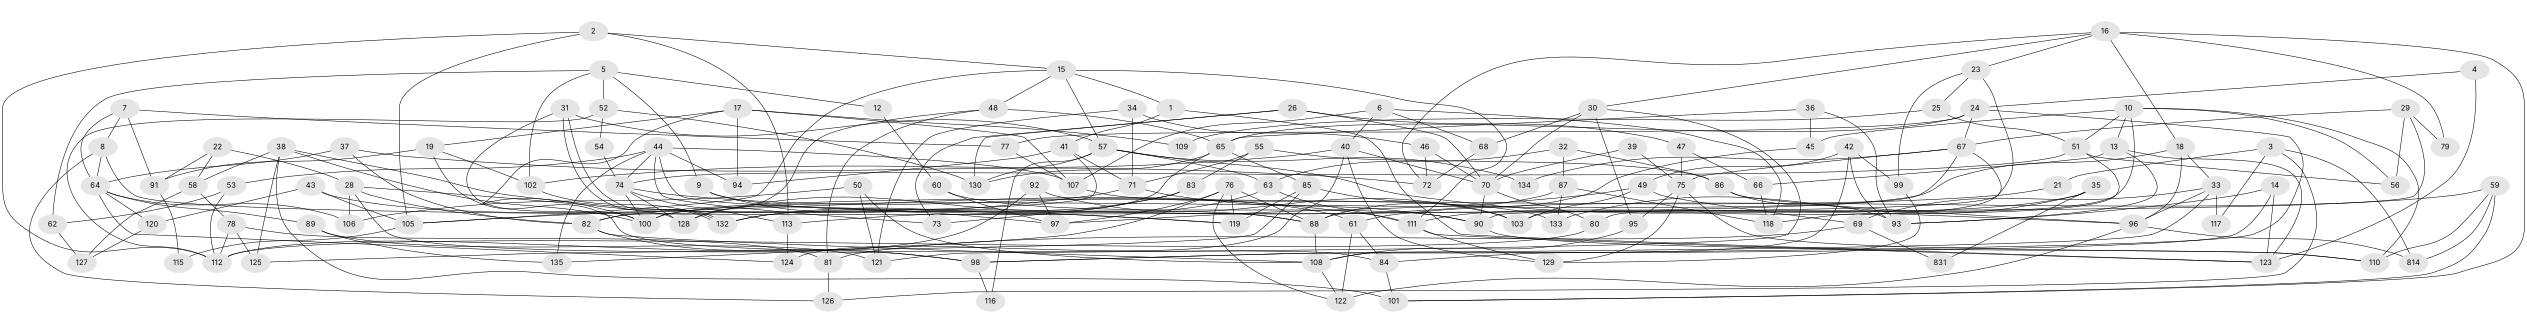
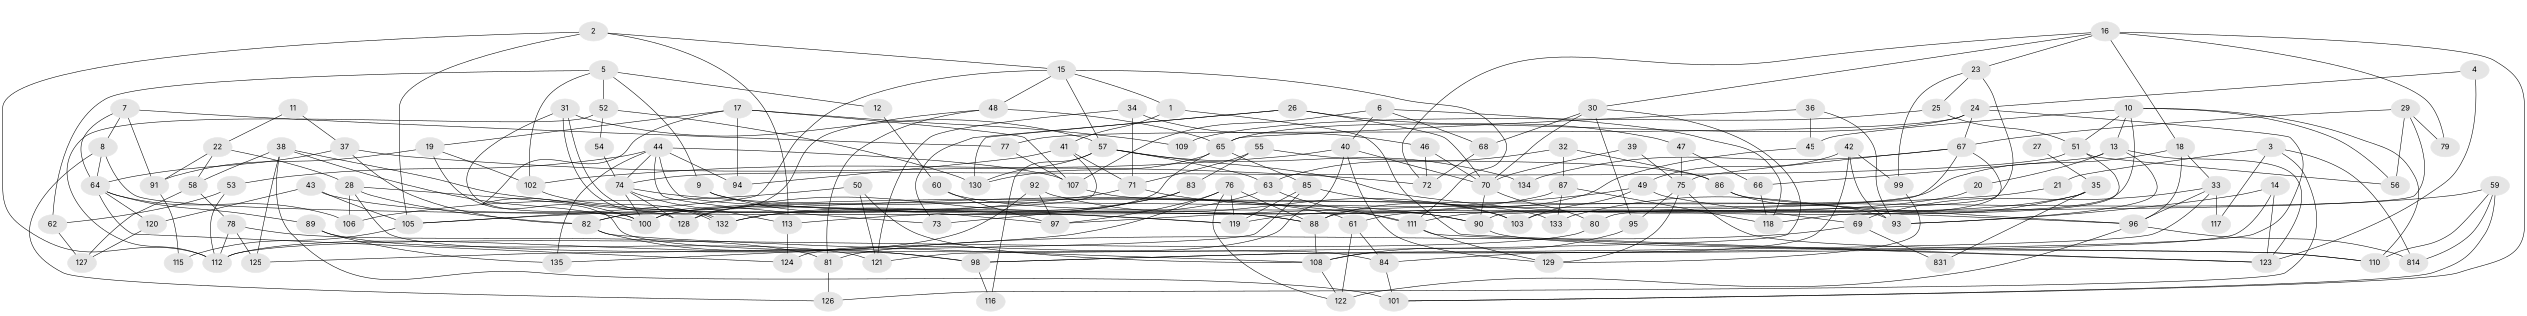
none -> (293, 109)
none -> (2037, 147)
none -> (1978, 186)
